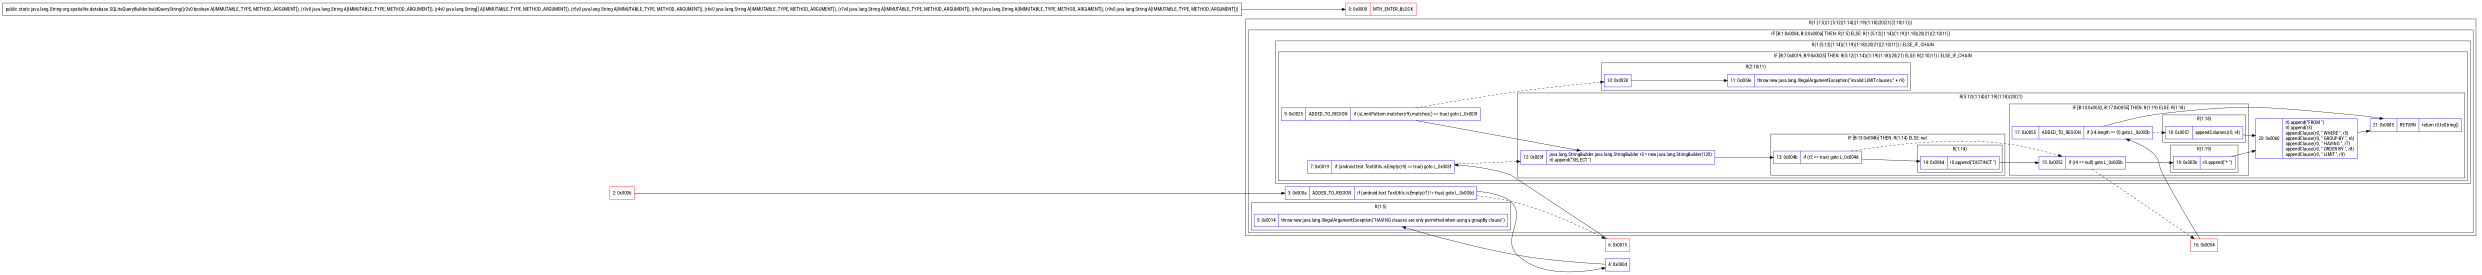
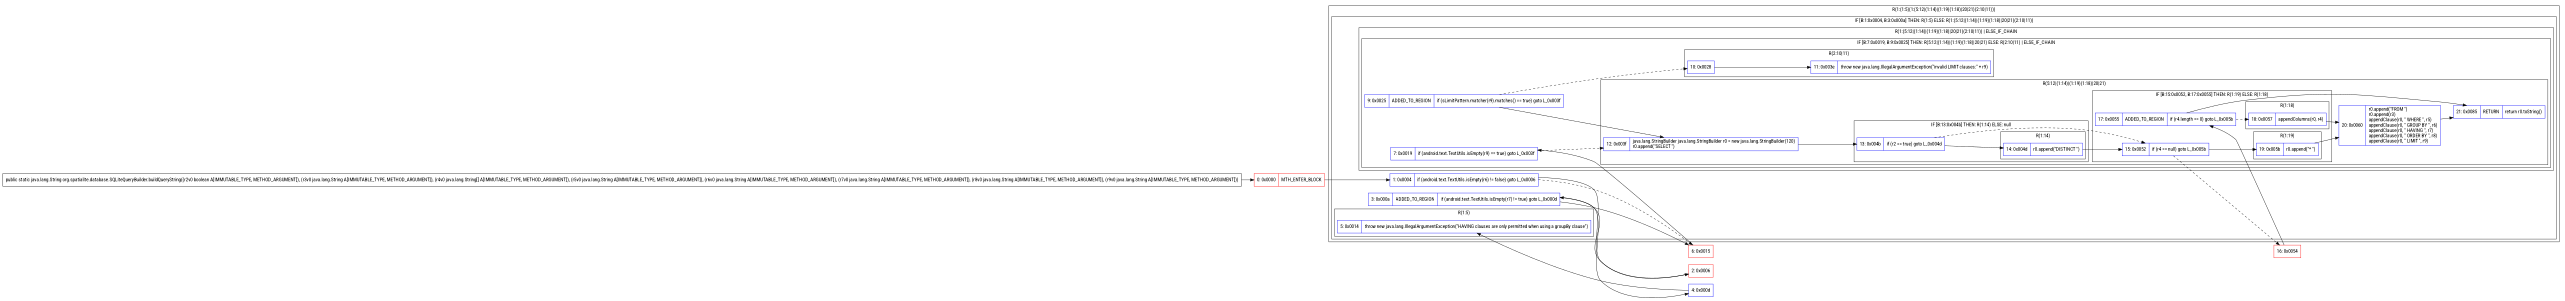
none -> (1464, 180)
(1541, 211) -> (1625, 217)
